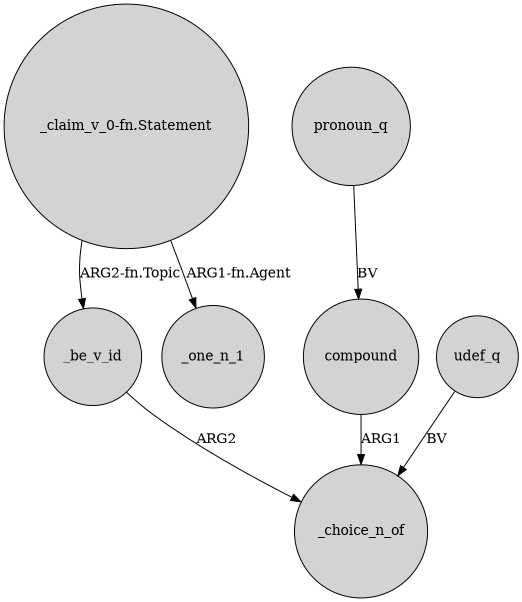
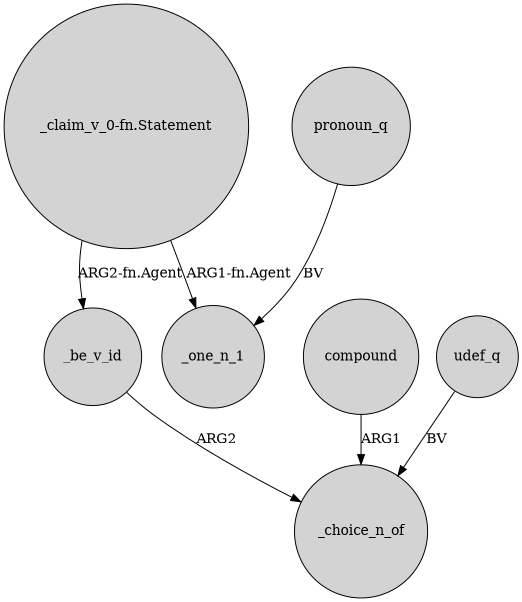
(356, 237) -> (309, 257)
(130, 274) -> (130, 274)
